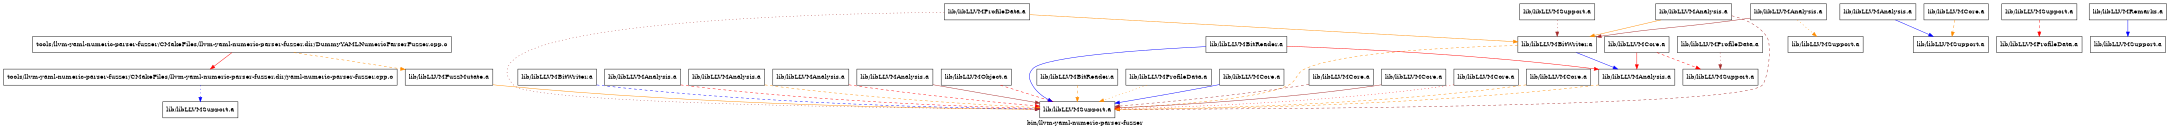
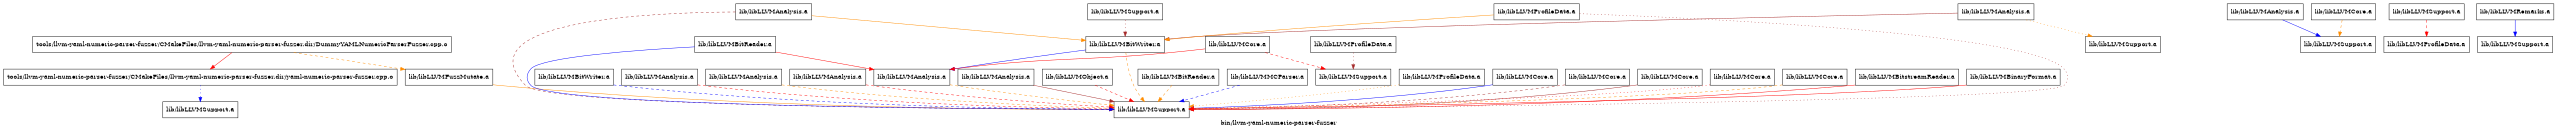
none -> (1267, 77)
none -> (1907, 77)
none -> (2013, 77)
